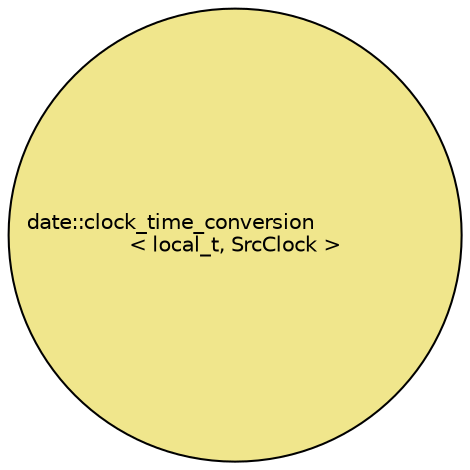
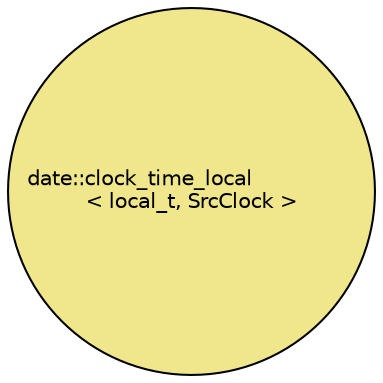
(235, 235) -> (191, 191)
